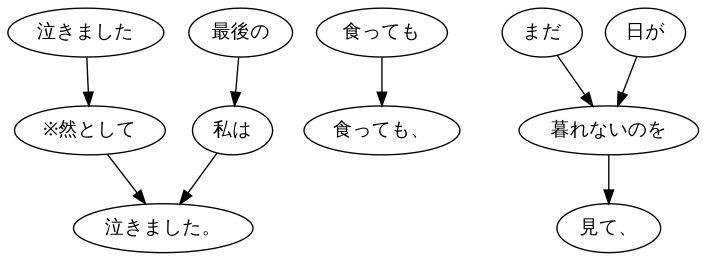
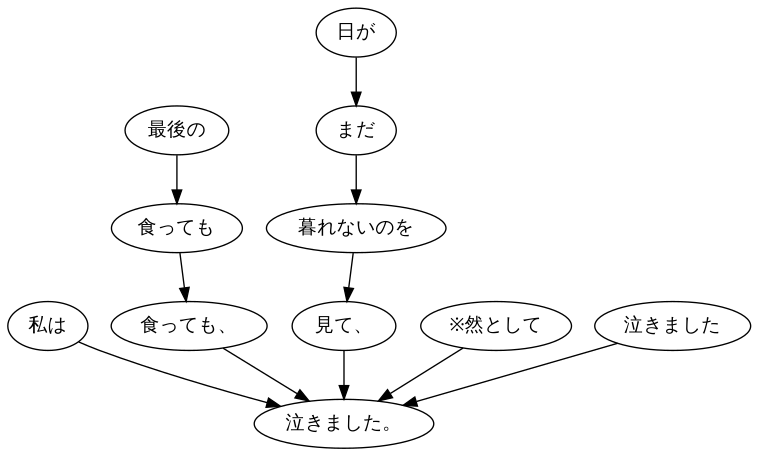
(88, 75) -> (517, 372)
(237, 75) -> (177, 173)
(630, 75) -> (356, 75)
none -> (344, 368)
none -> (260, 371)
